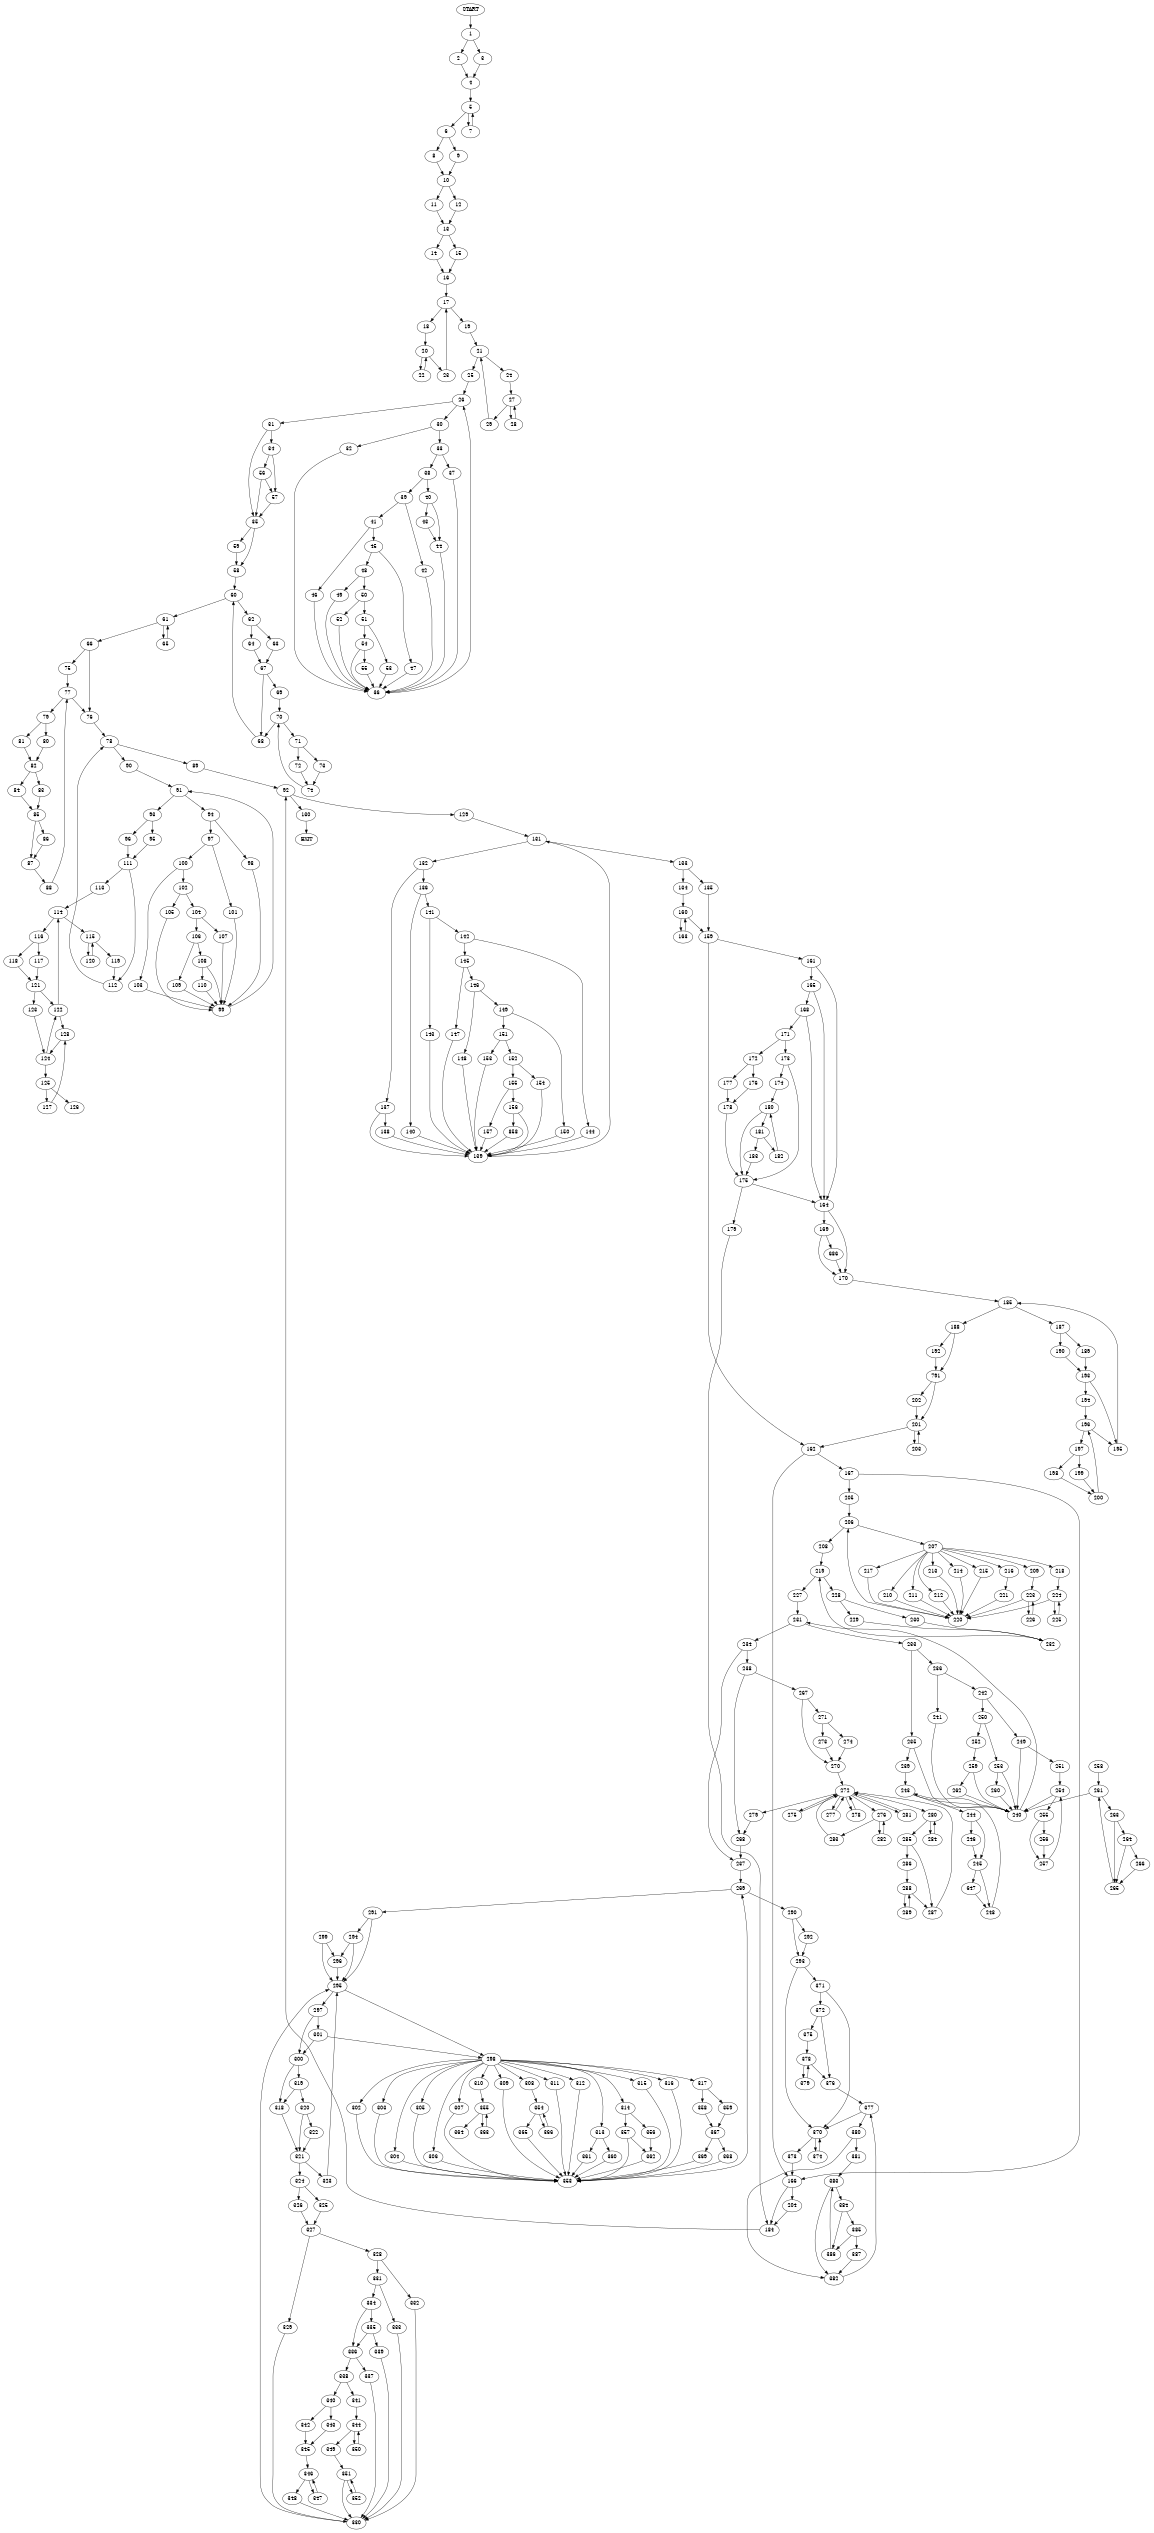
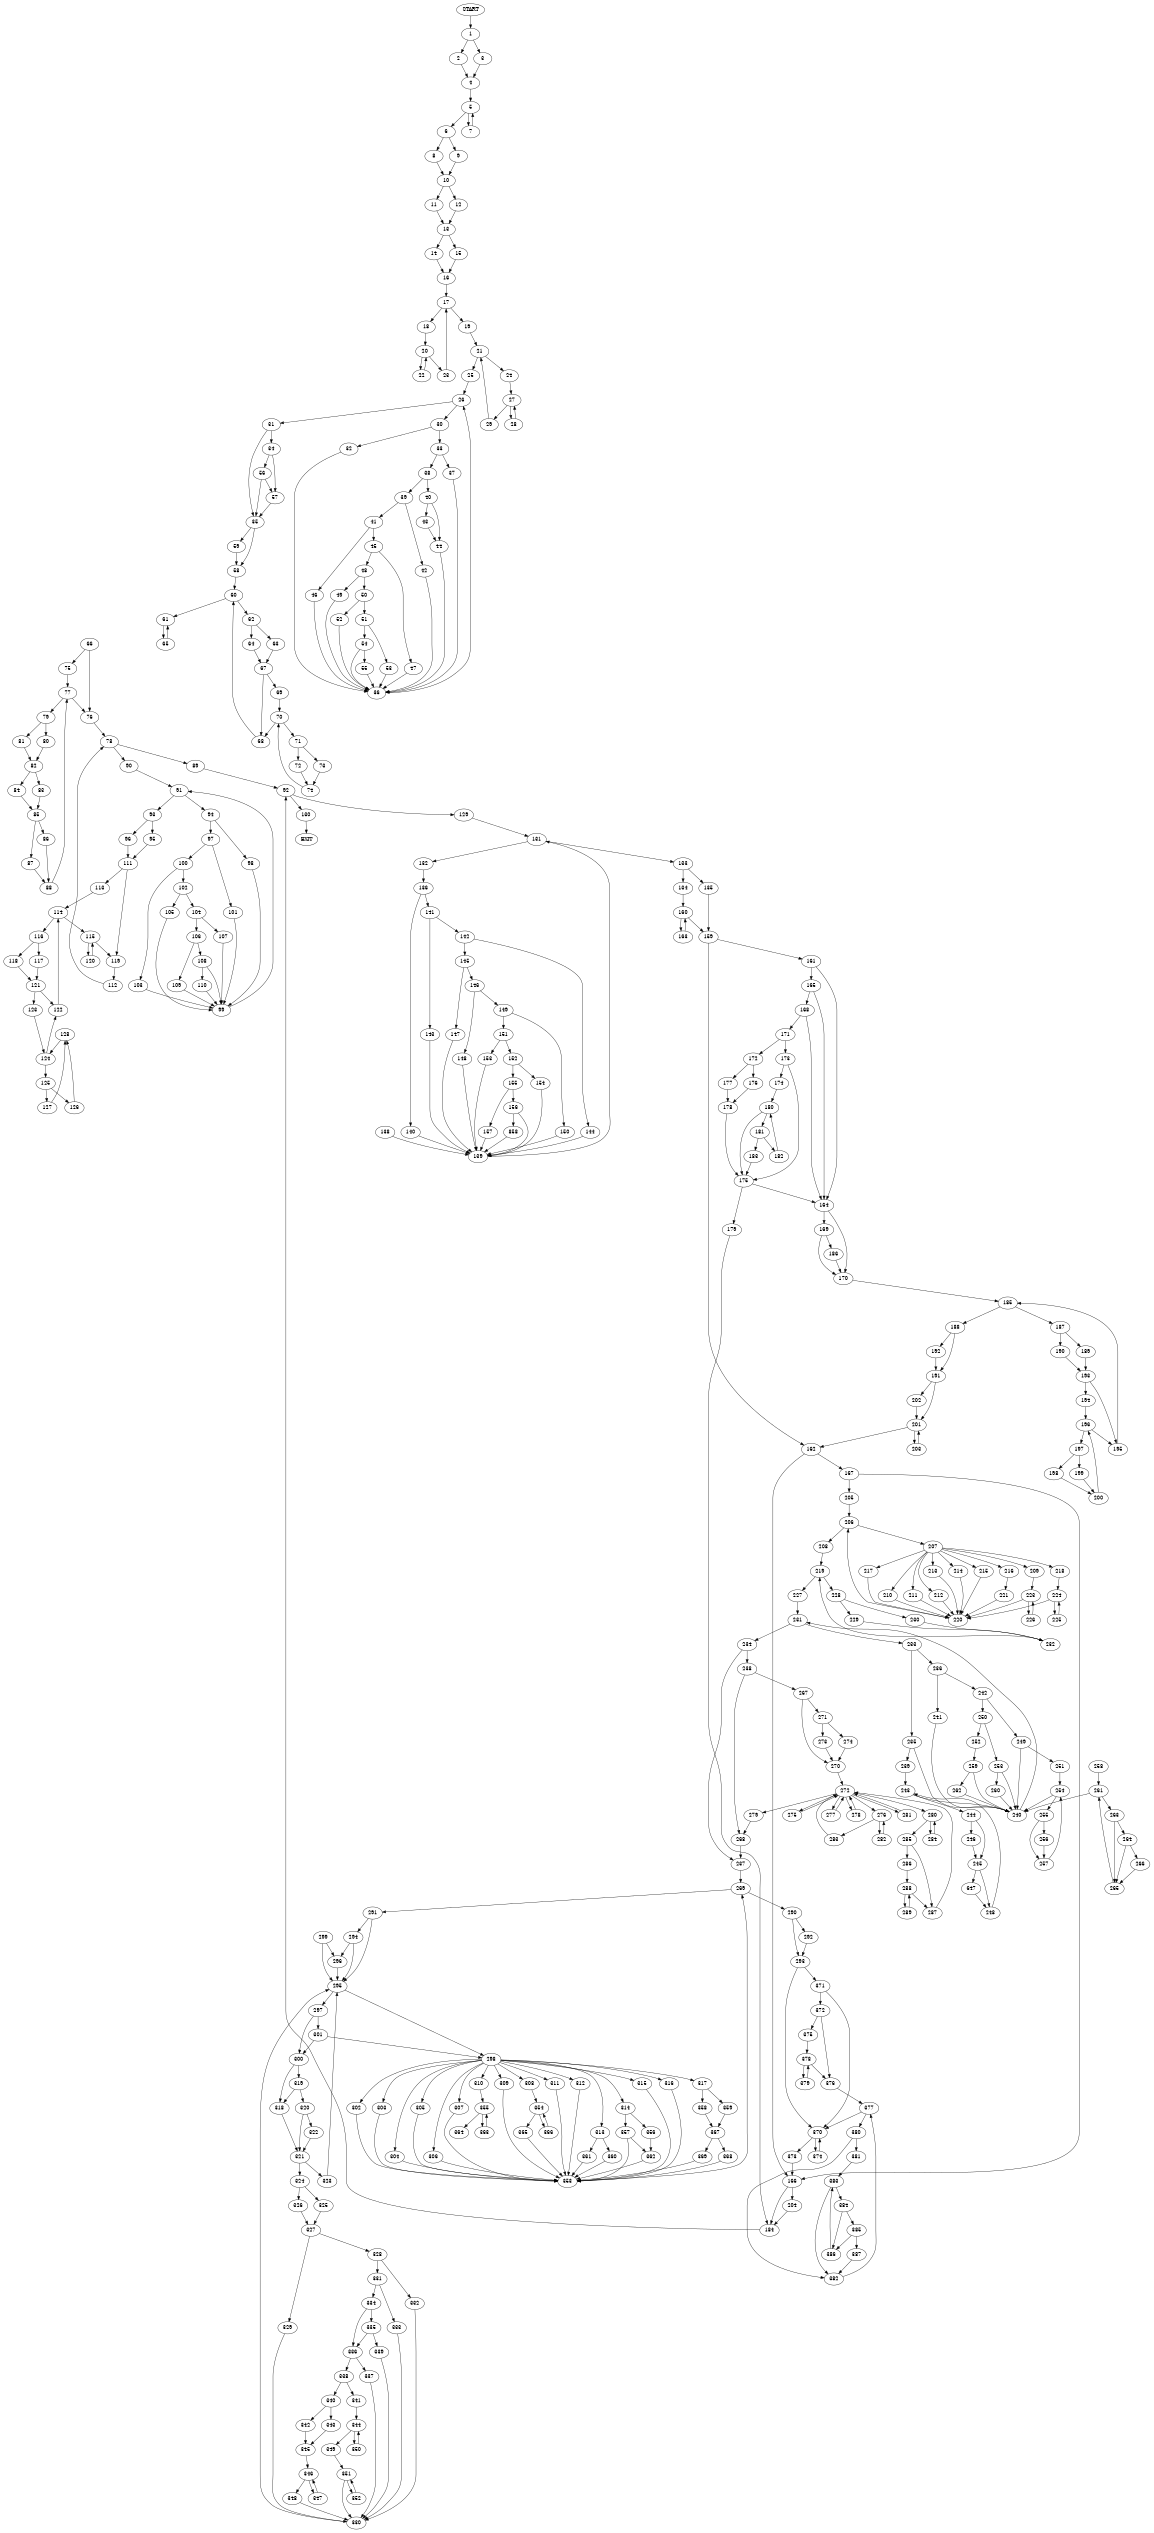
(129, 632) -> none
(39, 850) -> (47, 862)
(135, 926) -> (122, 911)
(61, 1021) -> (72, 1073)
(385, 1108) -> none
(834, 1254) -> (834, 1254)
(936, 1376) -> (936, 1376)
